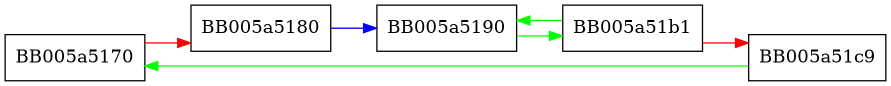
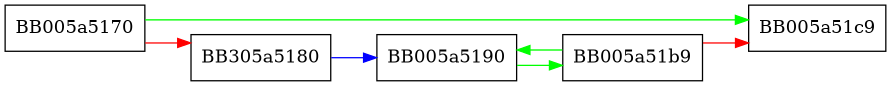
(261, 28) -> (261, 58)
(633, 28) -> (633, 58)
(453, 66) -> (440, 20)
